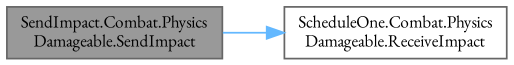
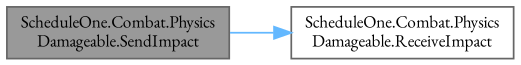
(115, 33) -> (118, 33)
